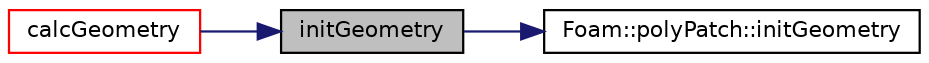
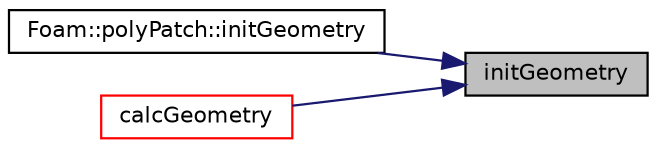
(493, 31) -> (410, 57)
